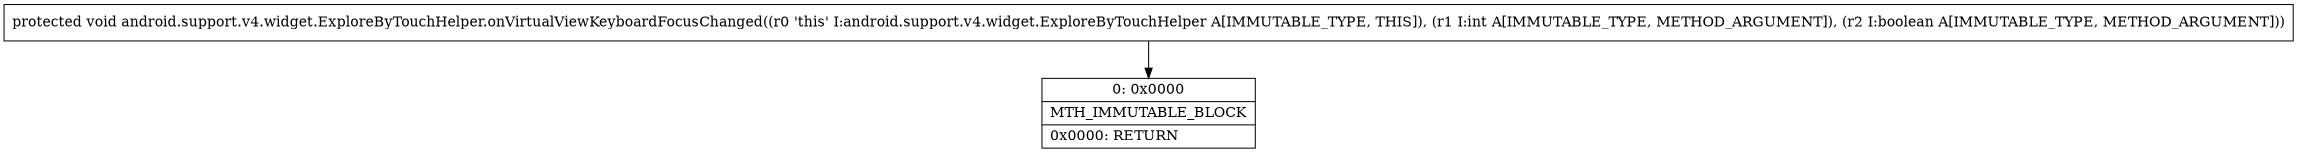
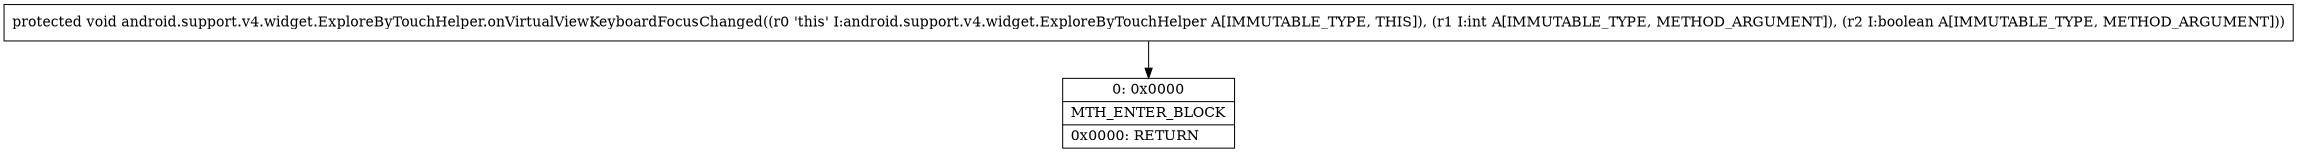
(1149, 113) -> (1149, 113)
